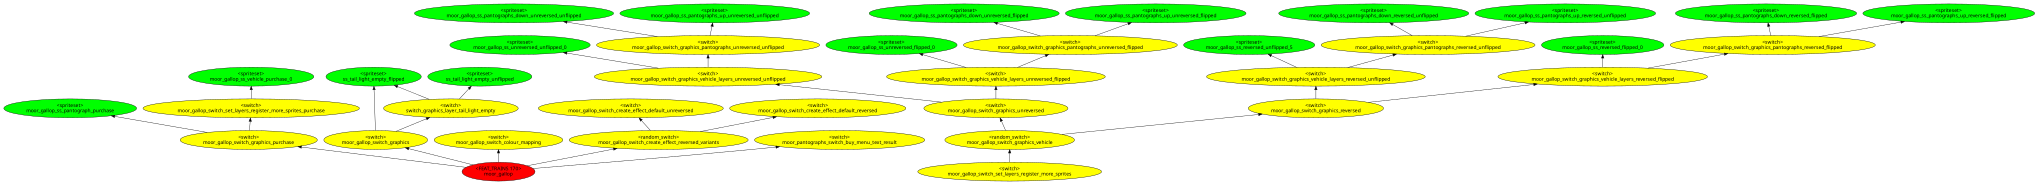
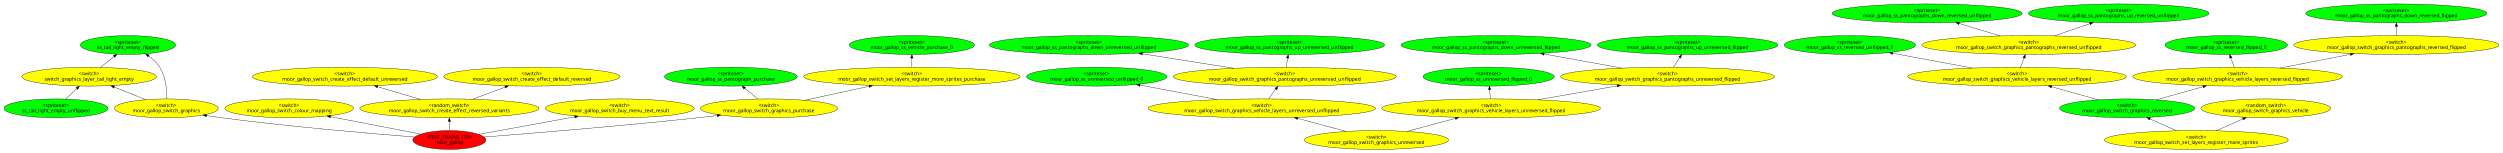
(1949, 13) -> none
(464, 94) -> (71, 94)
(1316, 108) -> (2127, 108)
(1160, 124) -> (2163, 125)
(1004, 126) -> none
(840, 140) -> (620, 108)
